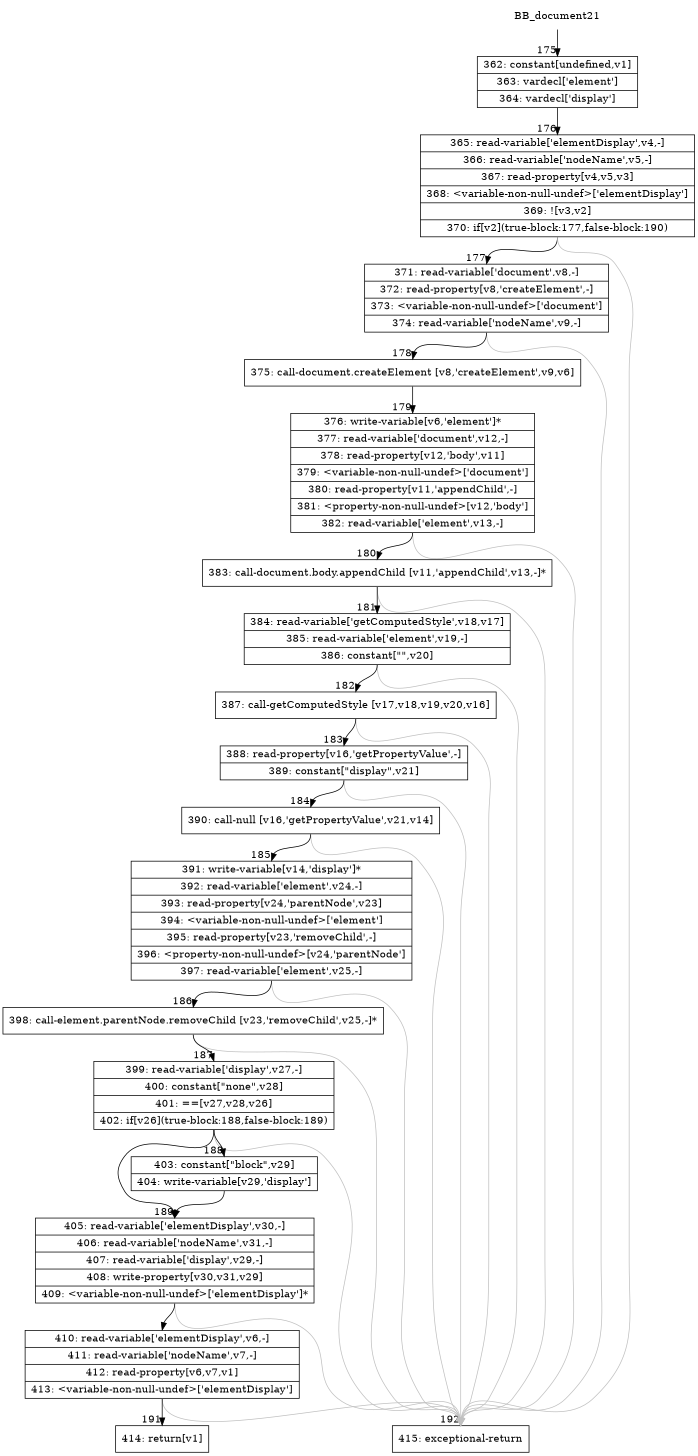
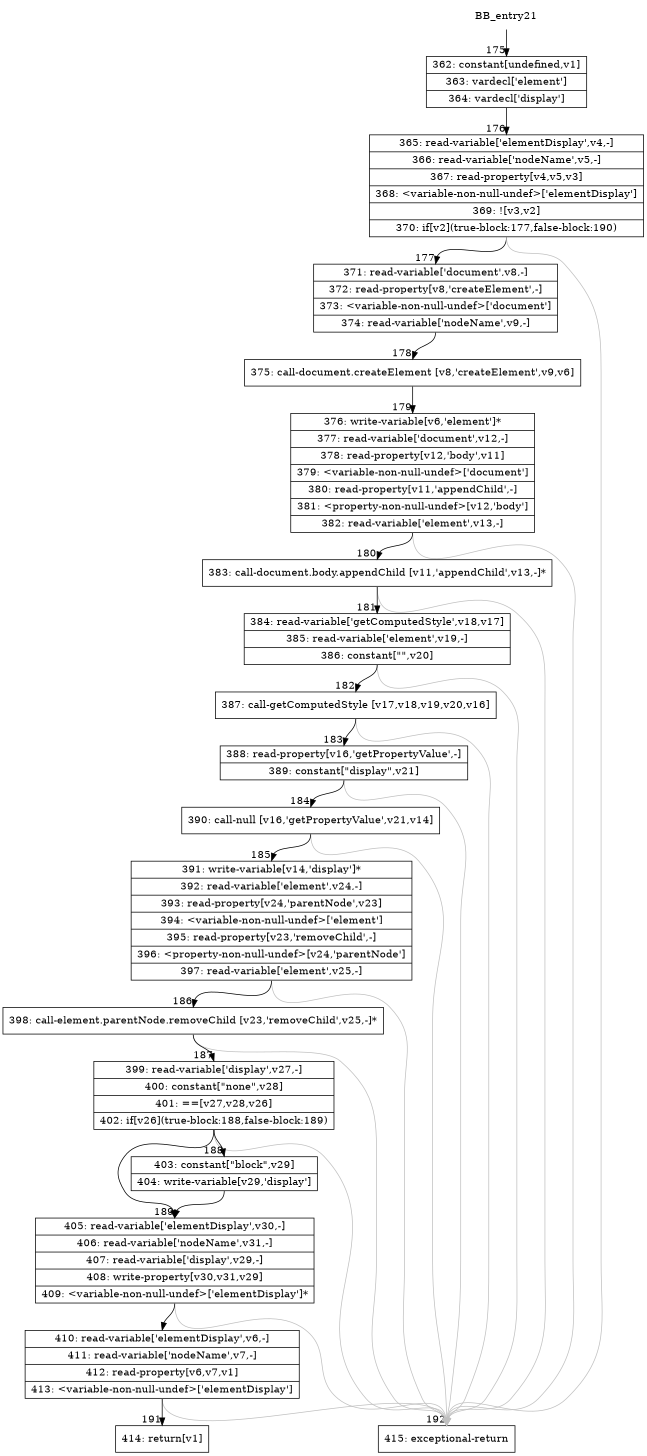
(557, 16) -> (507, 16)
(601, 880) -> none
